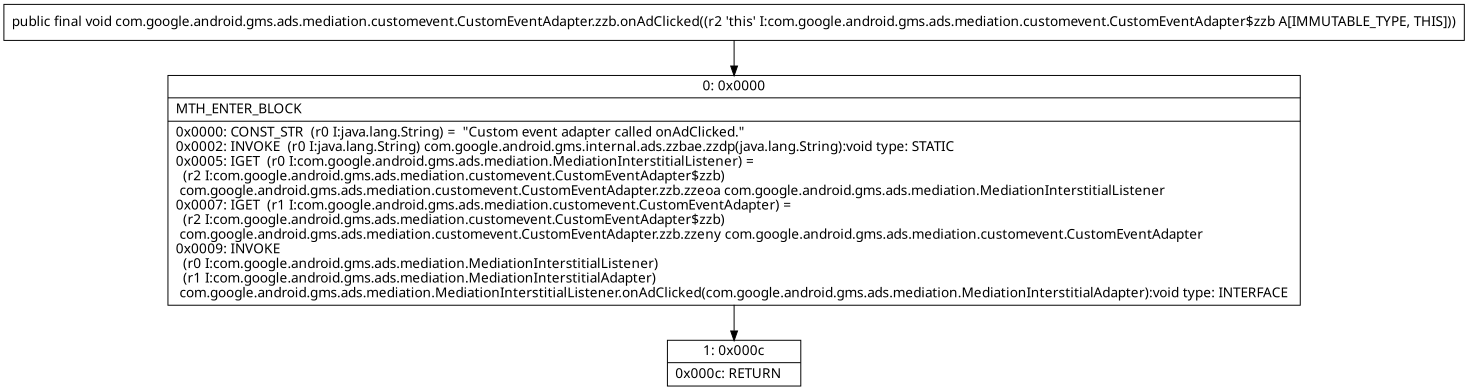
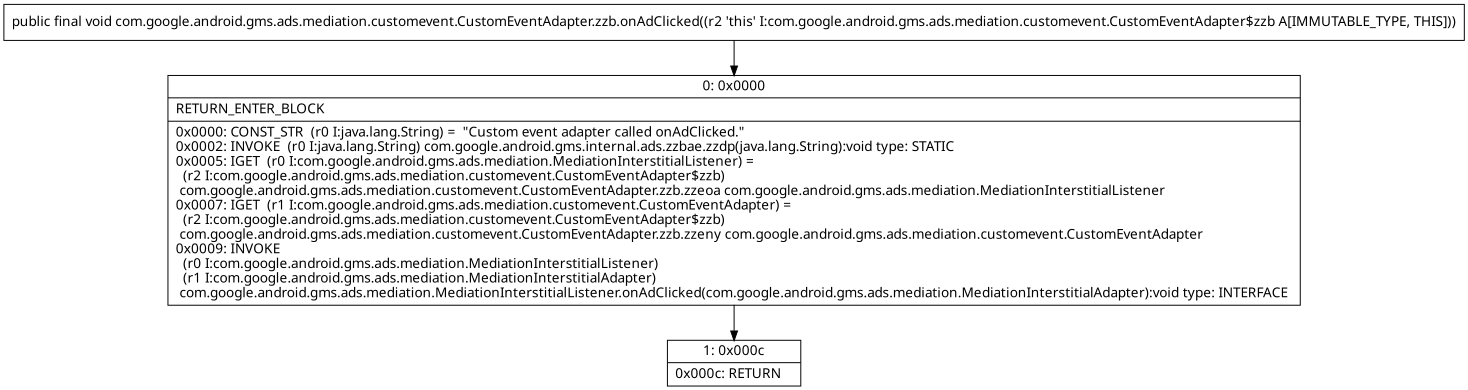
(239, 109) -> (251, 109)
